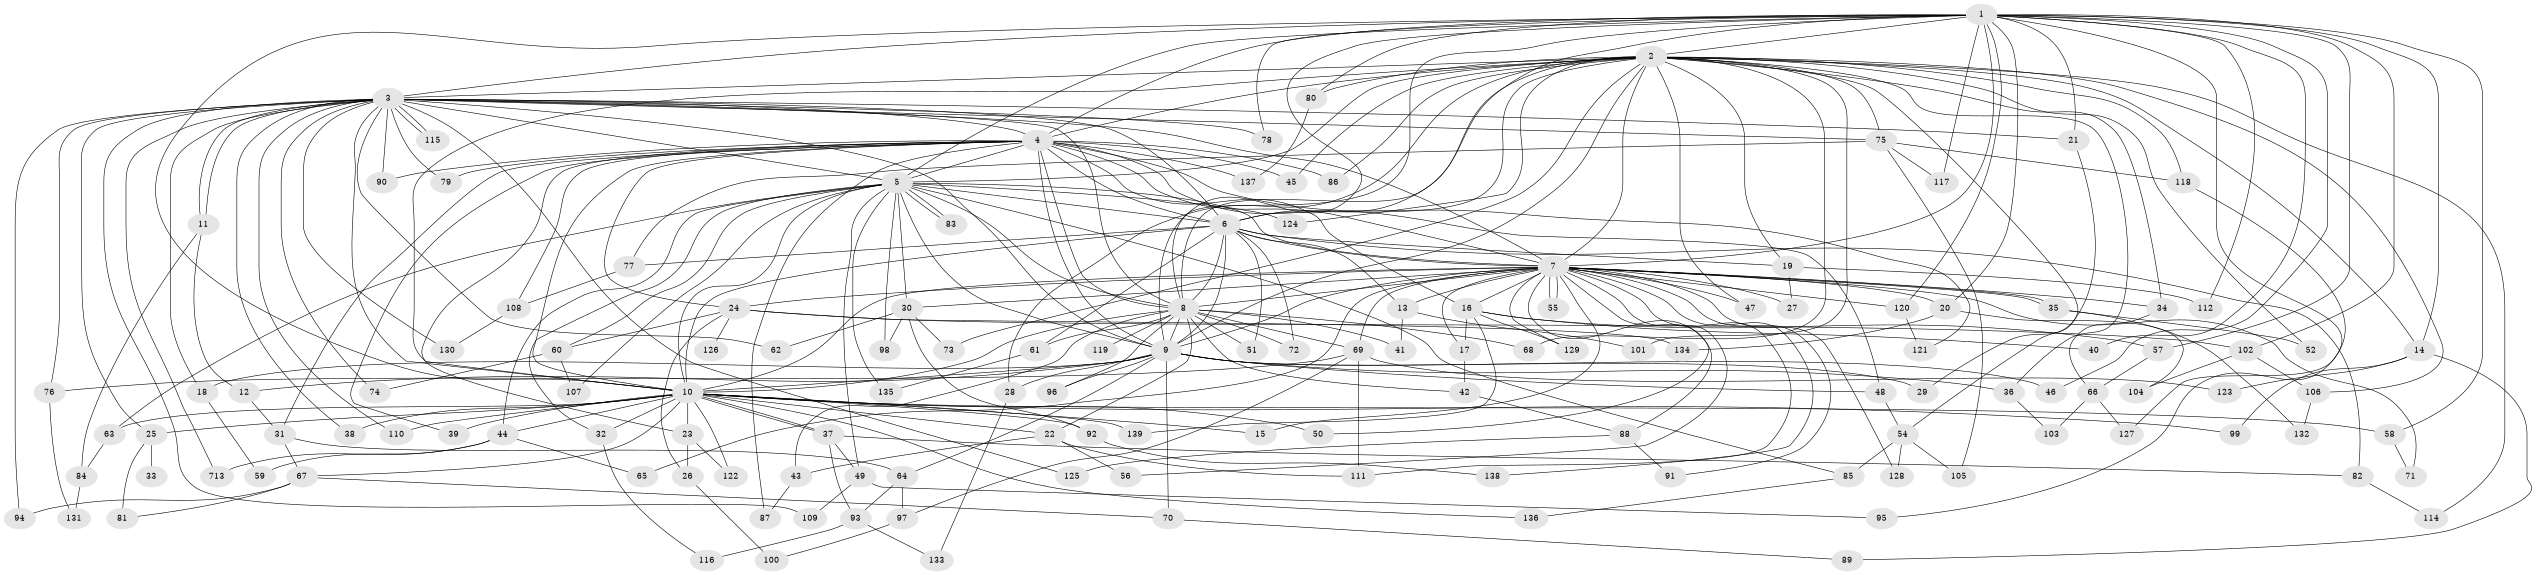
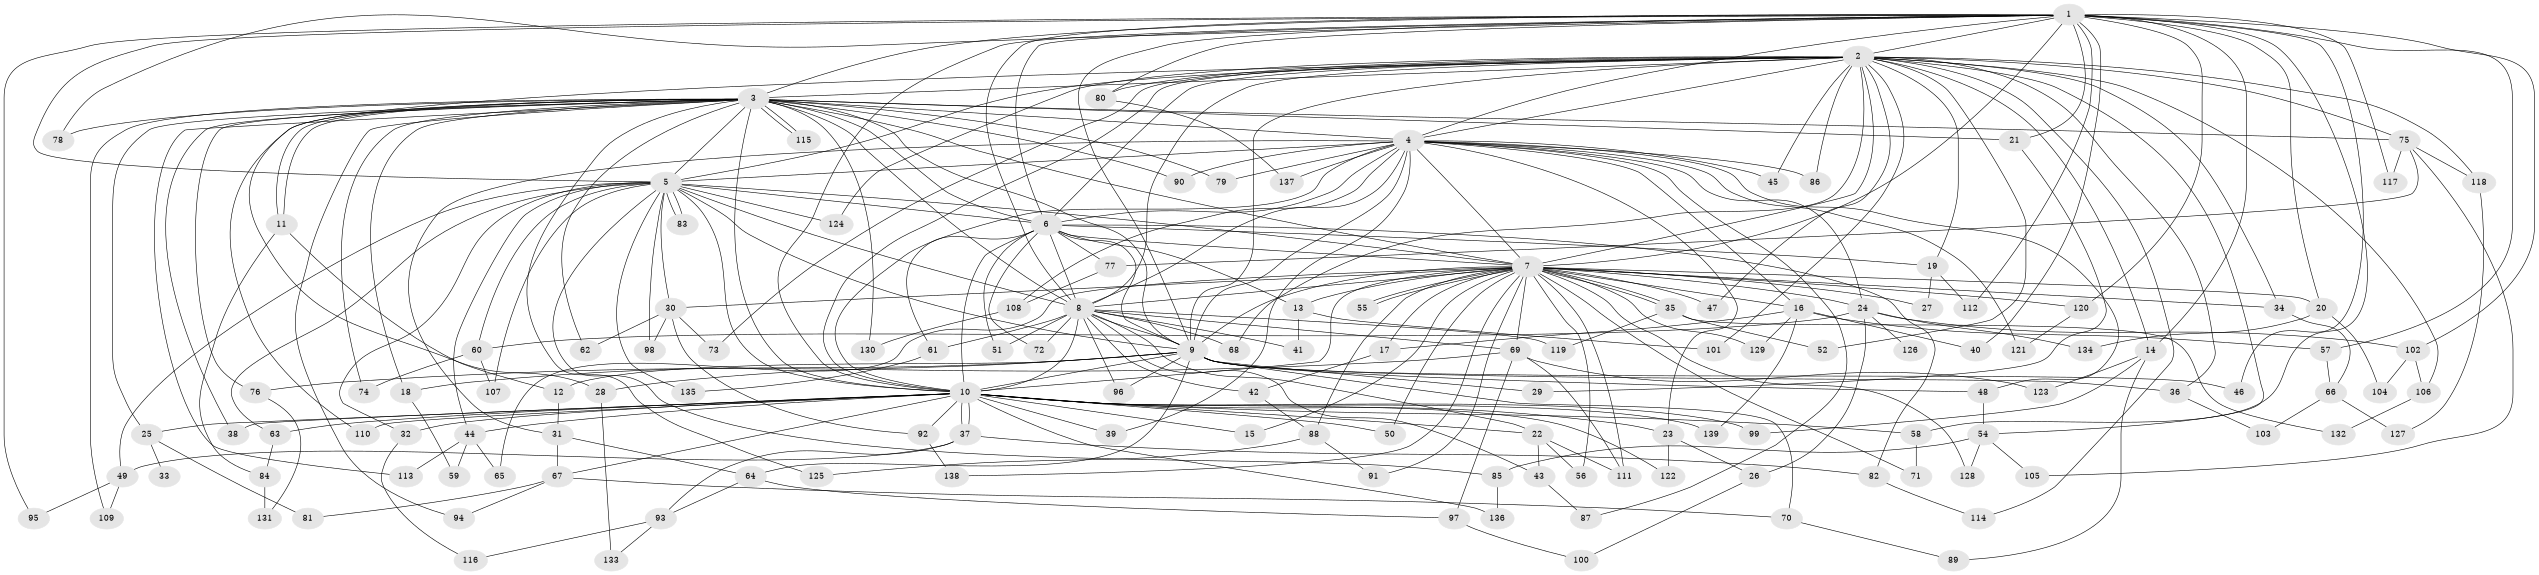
none -> (1625, 326)
(217, 477) -> (406, 477)
